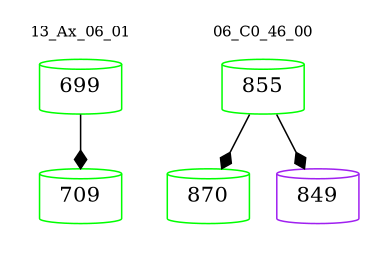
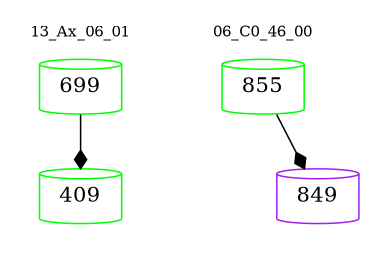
(81, 196) -> (81, 196)
(208, 196) -> none
